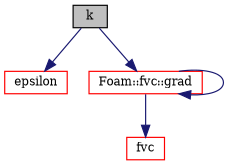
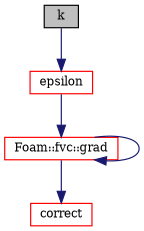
(114, 45) -> (61, 110)
(146, 149) -> (61, 215)
